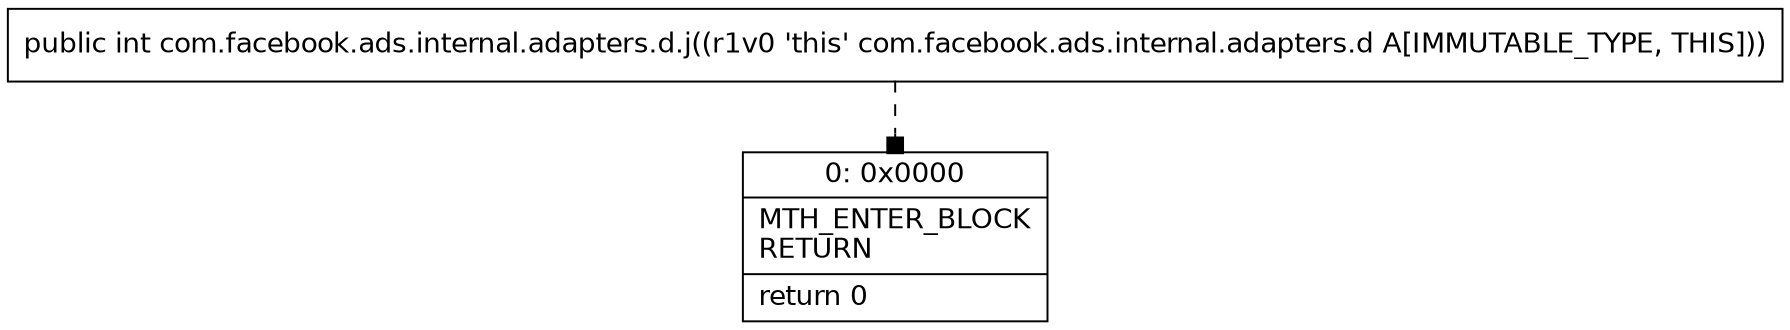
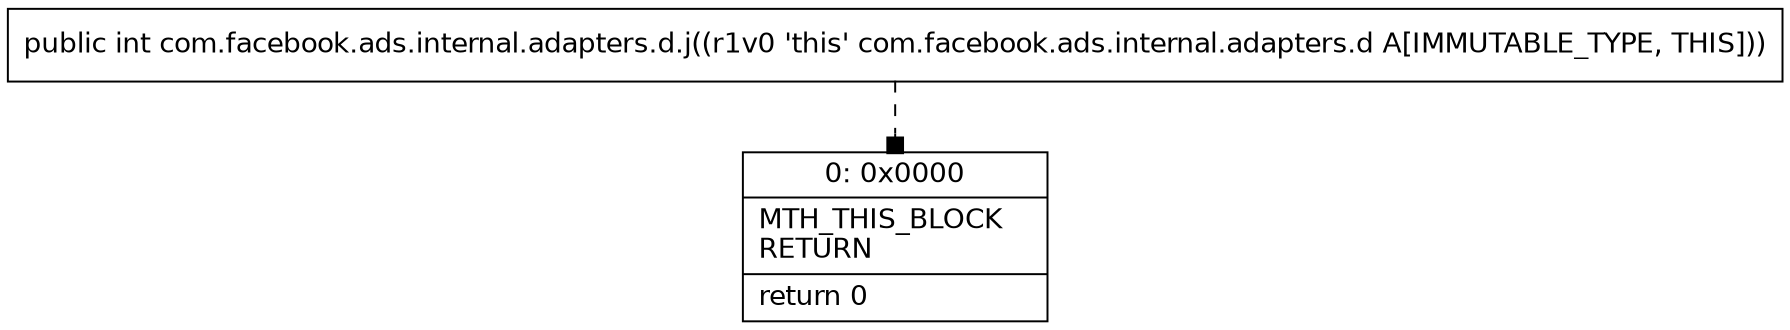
(895, 220) -> (880, 220)
